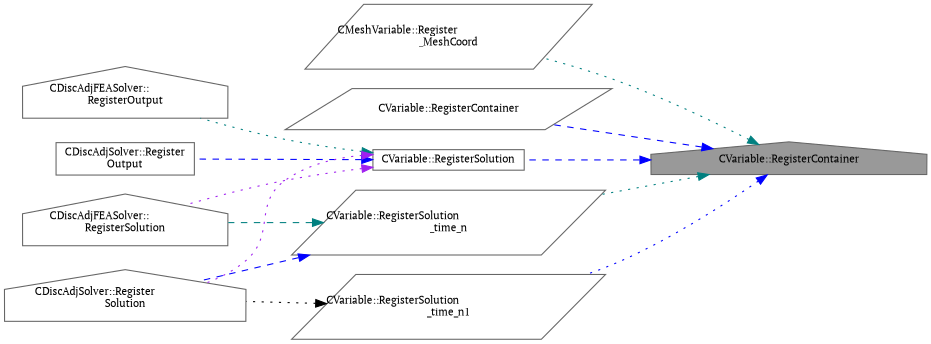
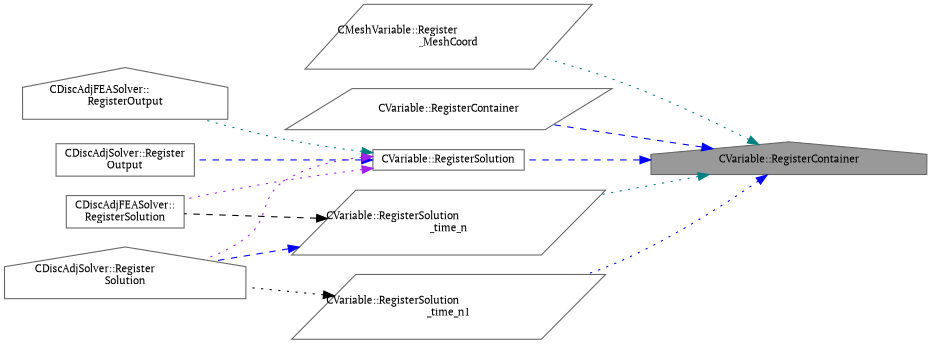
(125, 223) -> (125, 212)
(272, 223) -> (250, 216)
